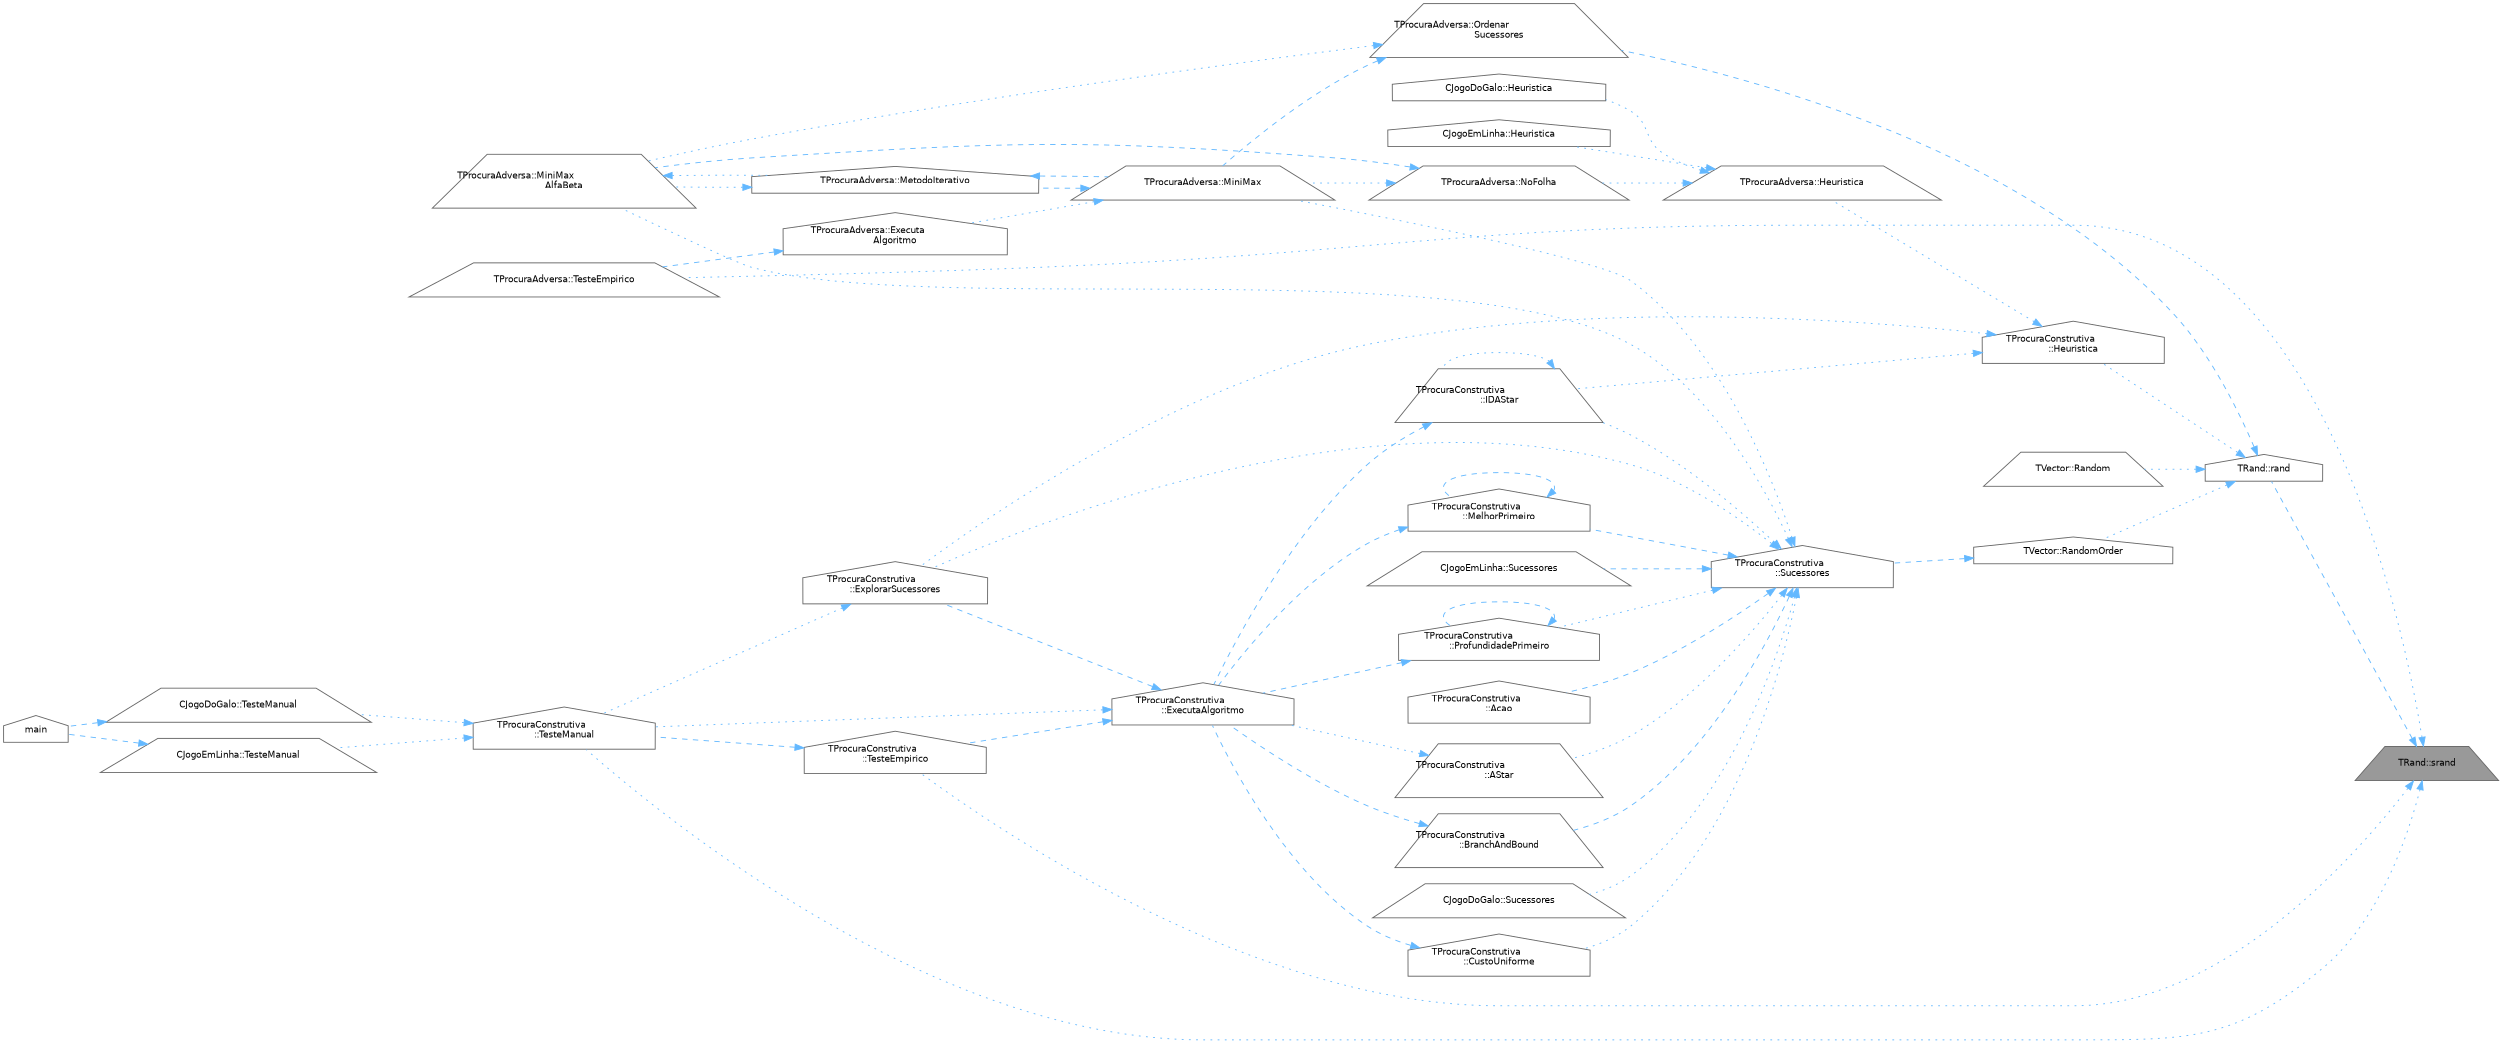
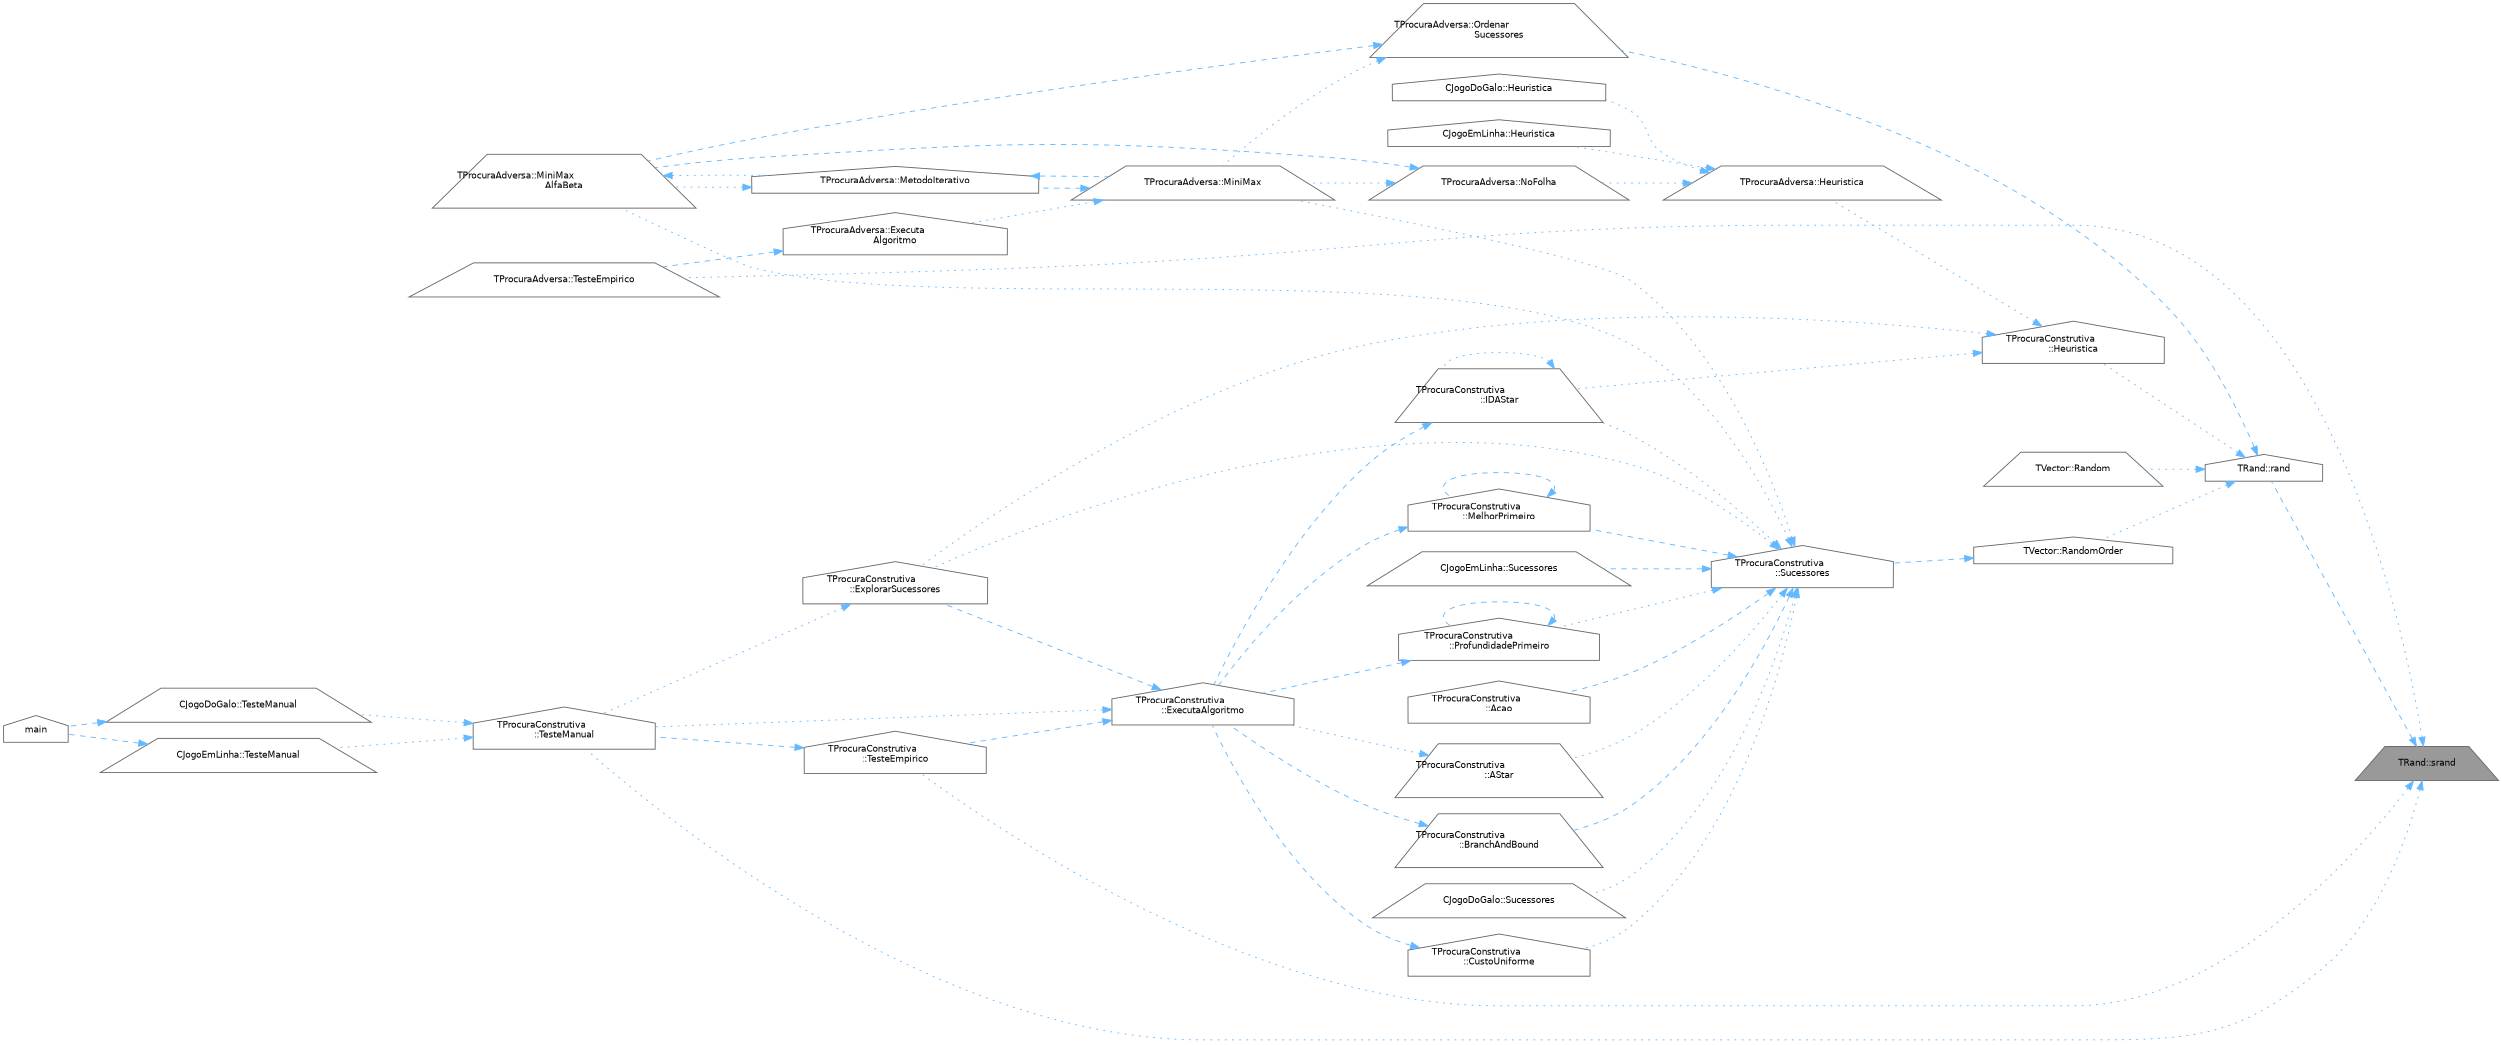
(1010, 96) -> (1010, 96)
(1296, 108) -> (1296, 108)
